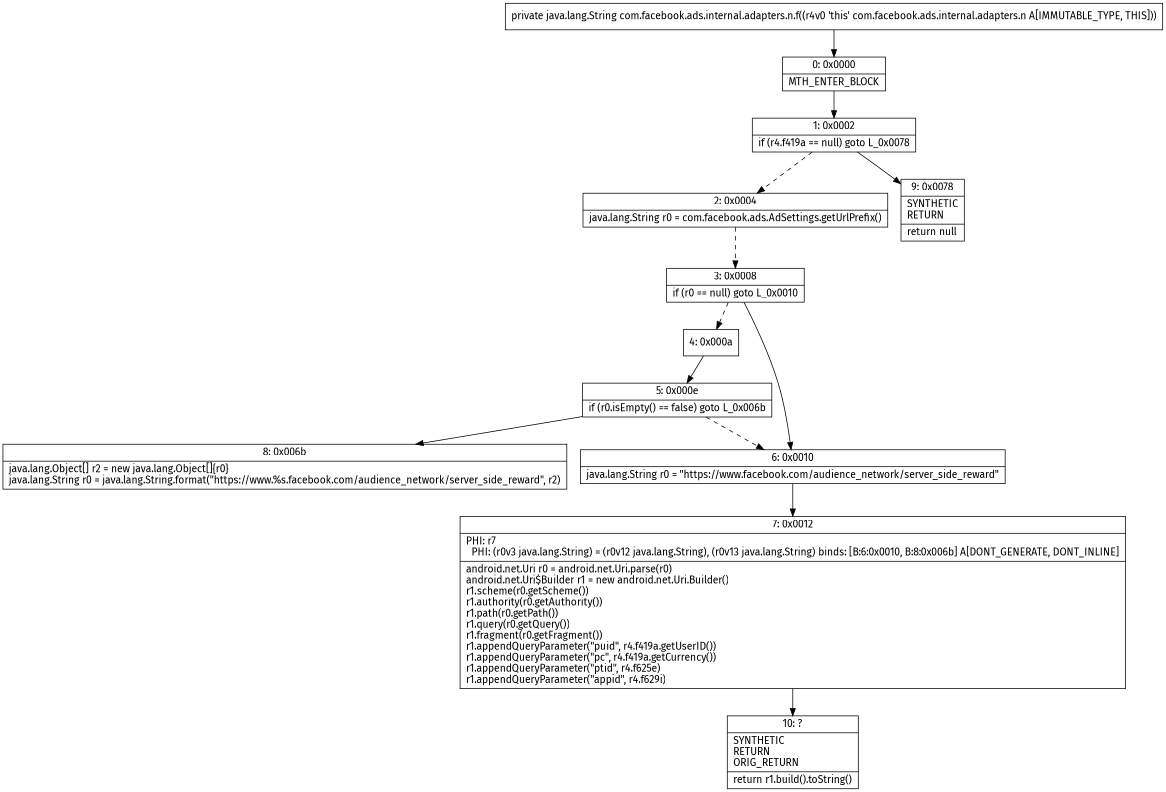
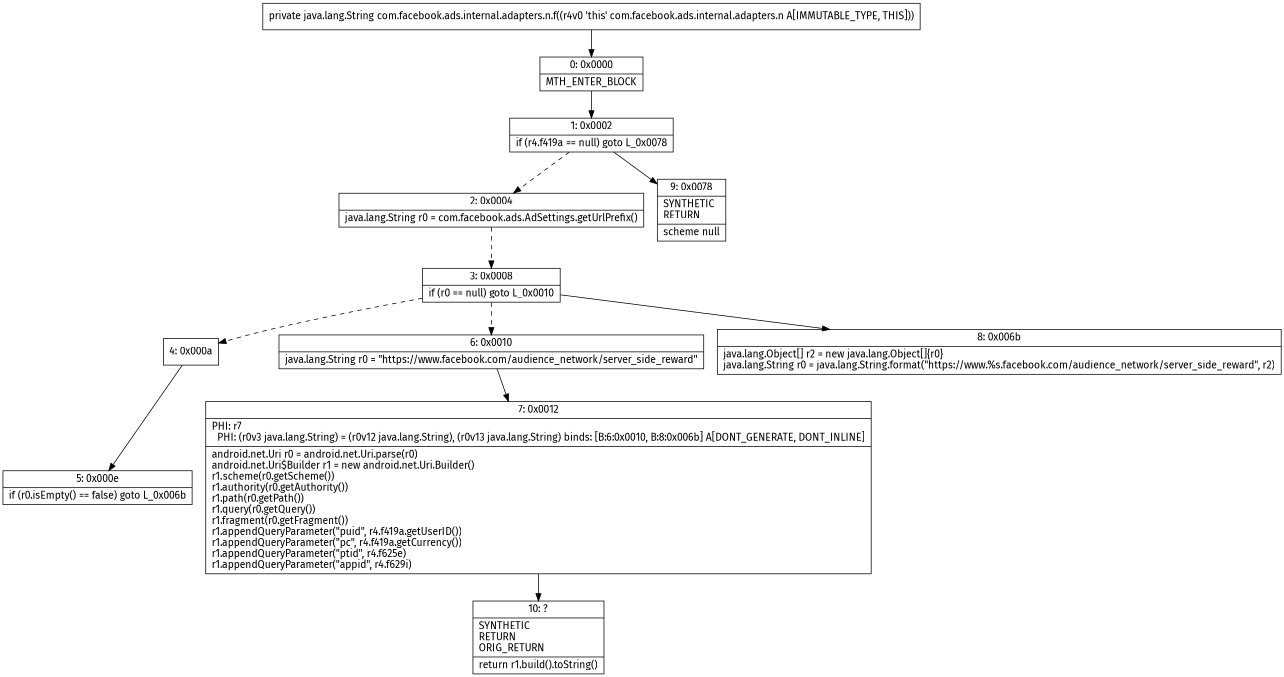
(932, 232) -> (692, 232)
(774, 370) -> (491, 315)
(503, 430) -> (691, 312)
(732, 432) -> none
